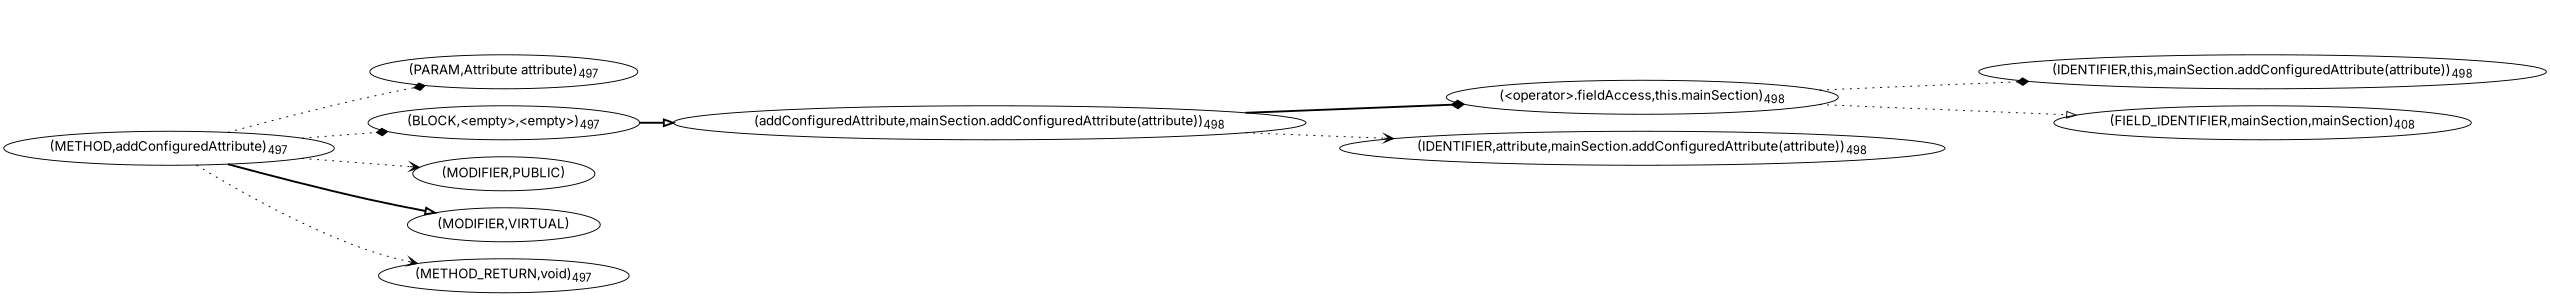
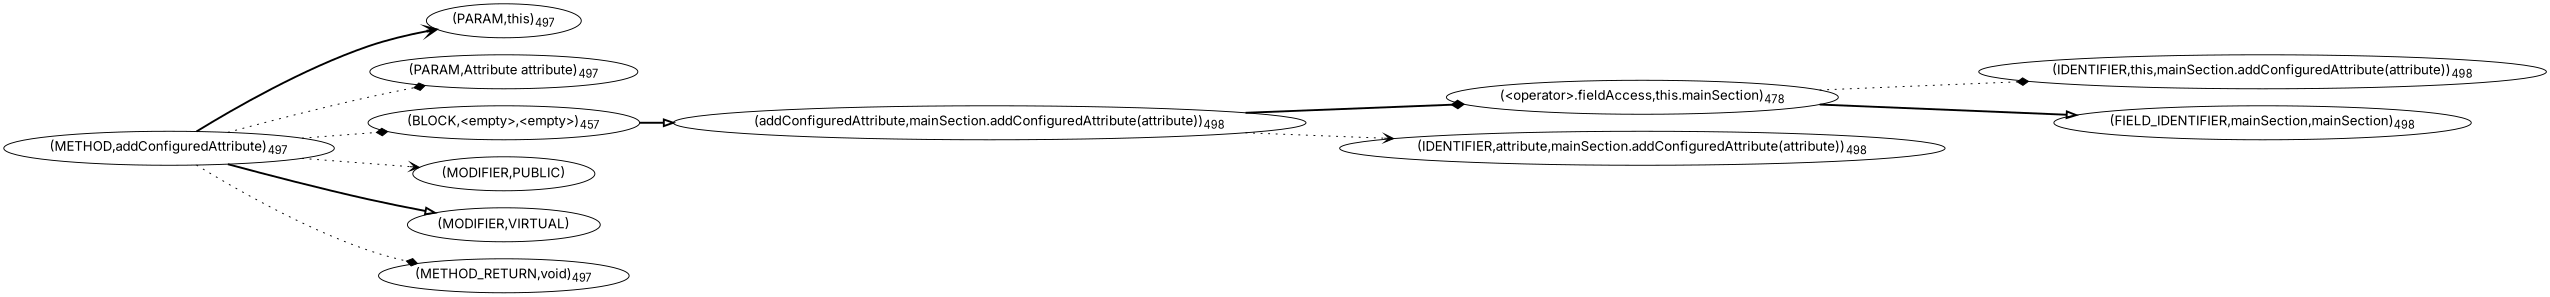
none -> (504, 21)
(1775, 96) -> (1775, 96)
(1943, 110) -> (1943, 110)
(590, 121) -> (590, 121)
(2405, 121) -> (2405, 121)
(299, 221) -> (299, 221)
